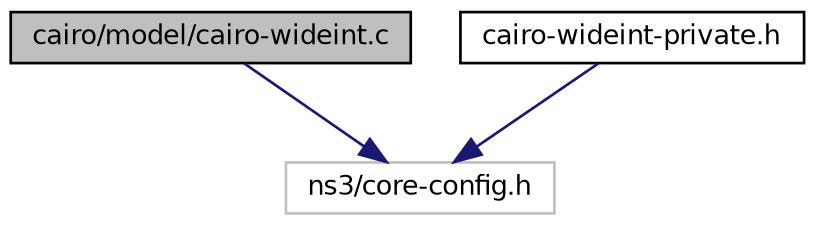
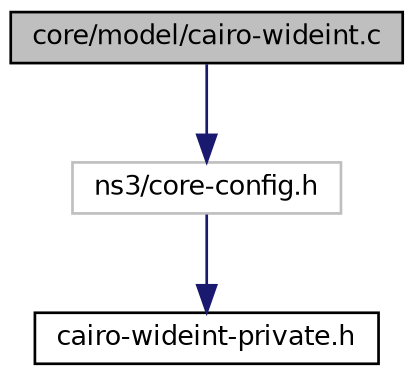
(211, 38) -> (207, 38)
(537, 105) -> (207, 250)
